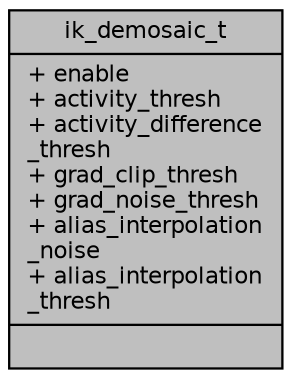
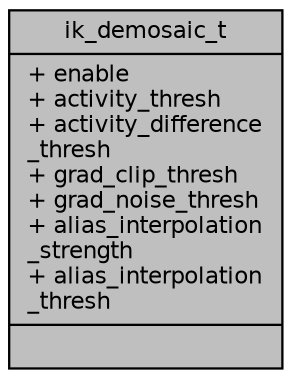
(64, 251) -> (80, 251)
